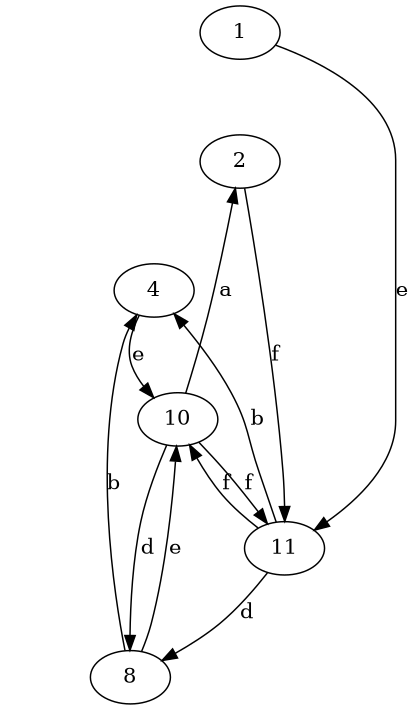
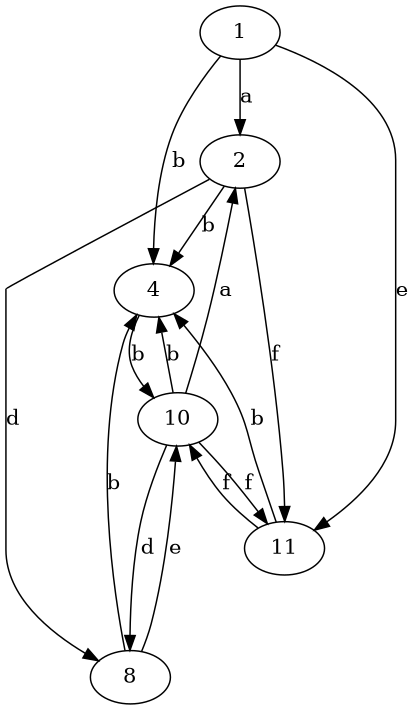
none -> (240, 90)
none -> (168, 146)
none -> (201, 220)
(139, 355) -> (139, 355)
none -> (167, 363)
(226, 618) -> (6, 372)
